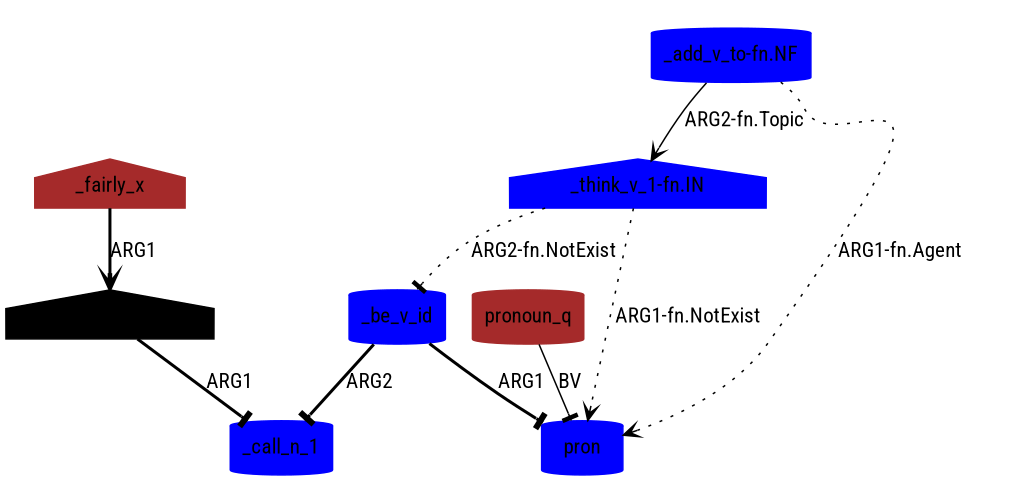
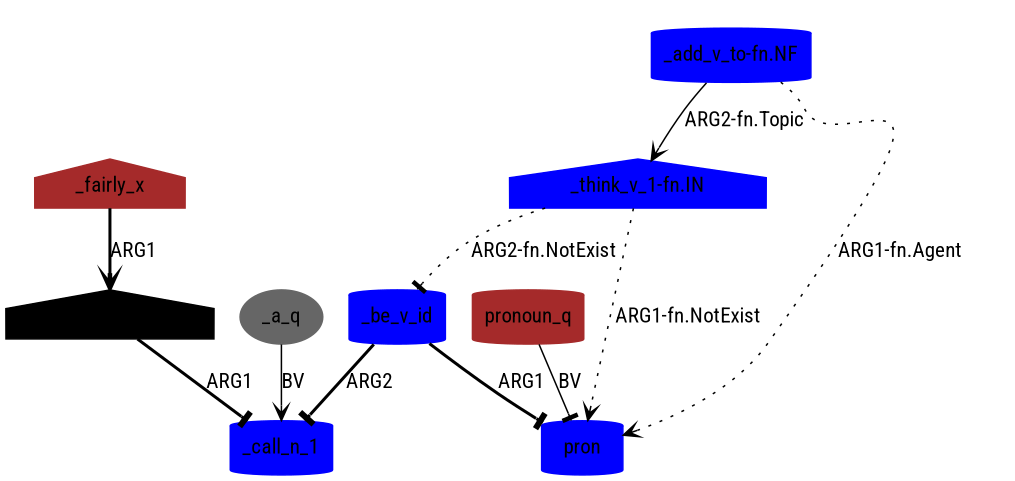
none -> (281, 317)
